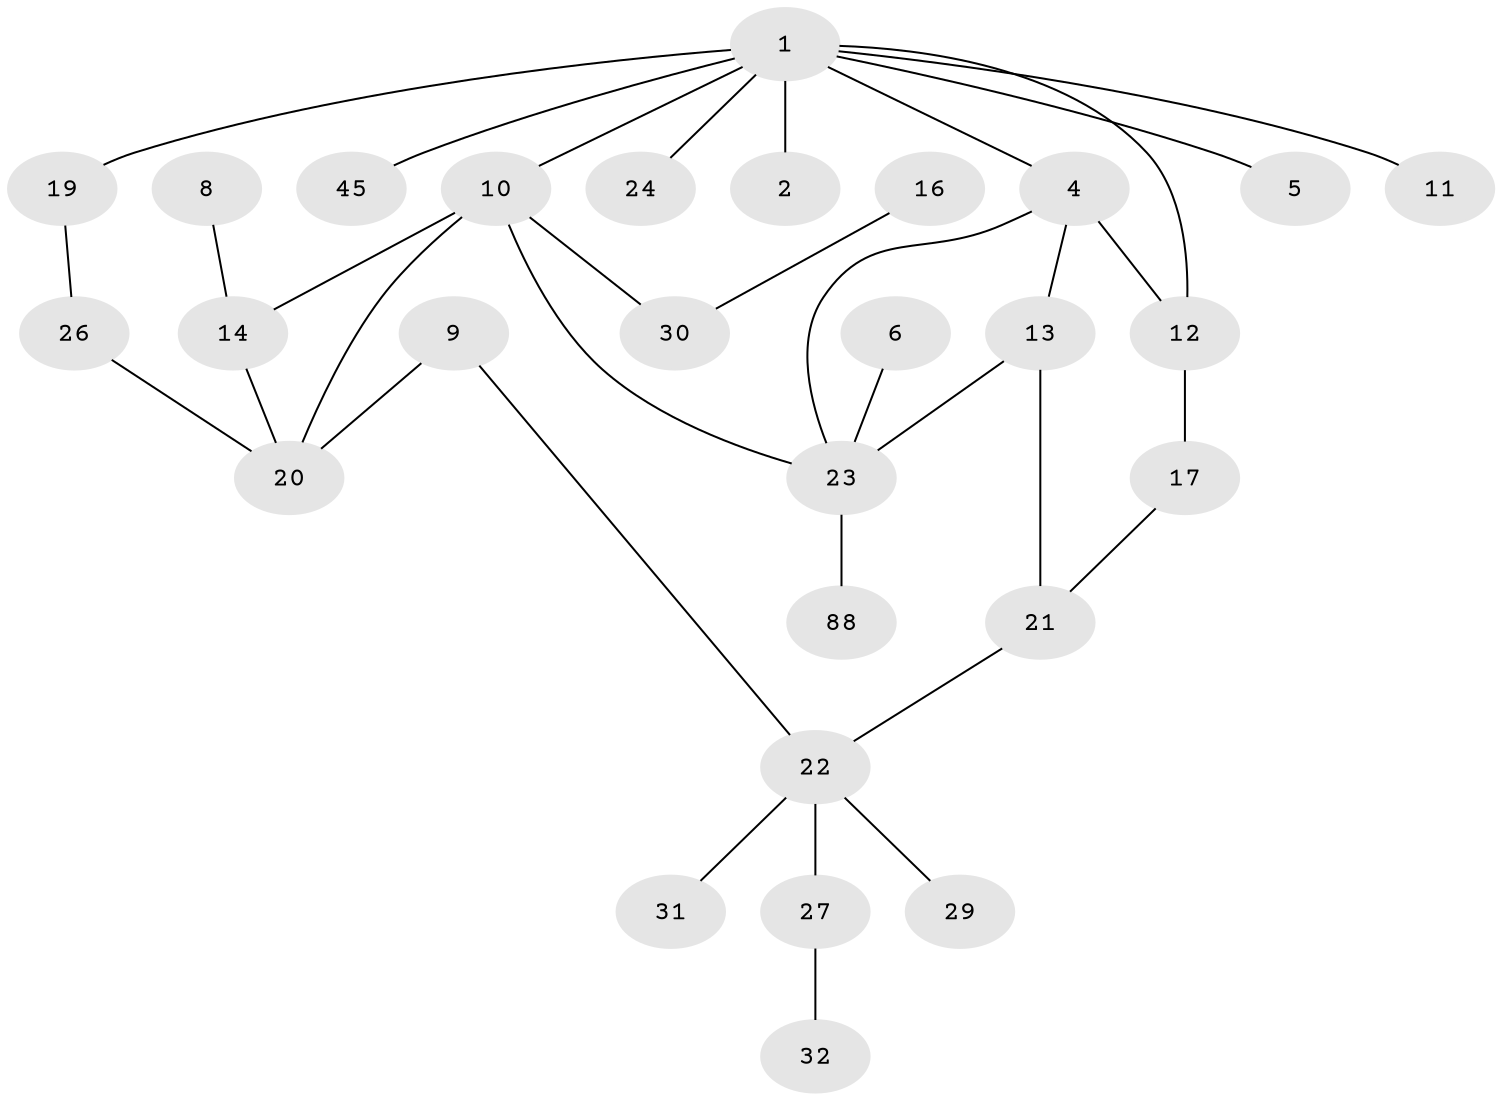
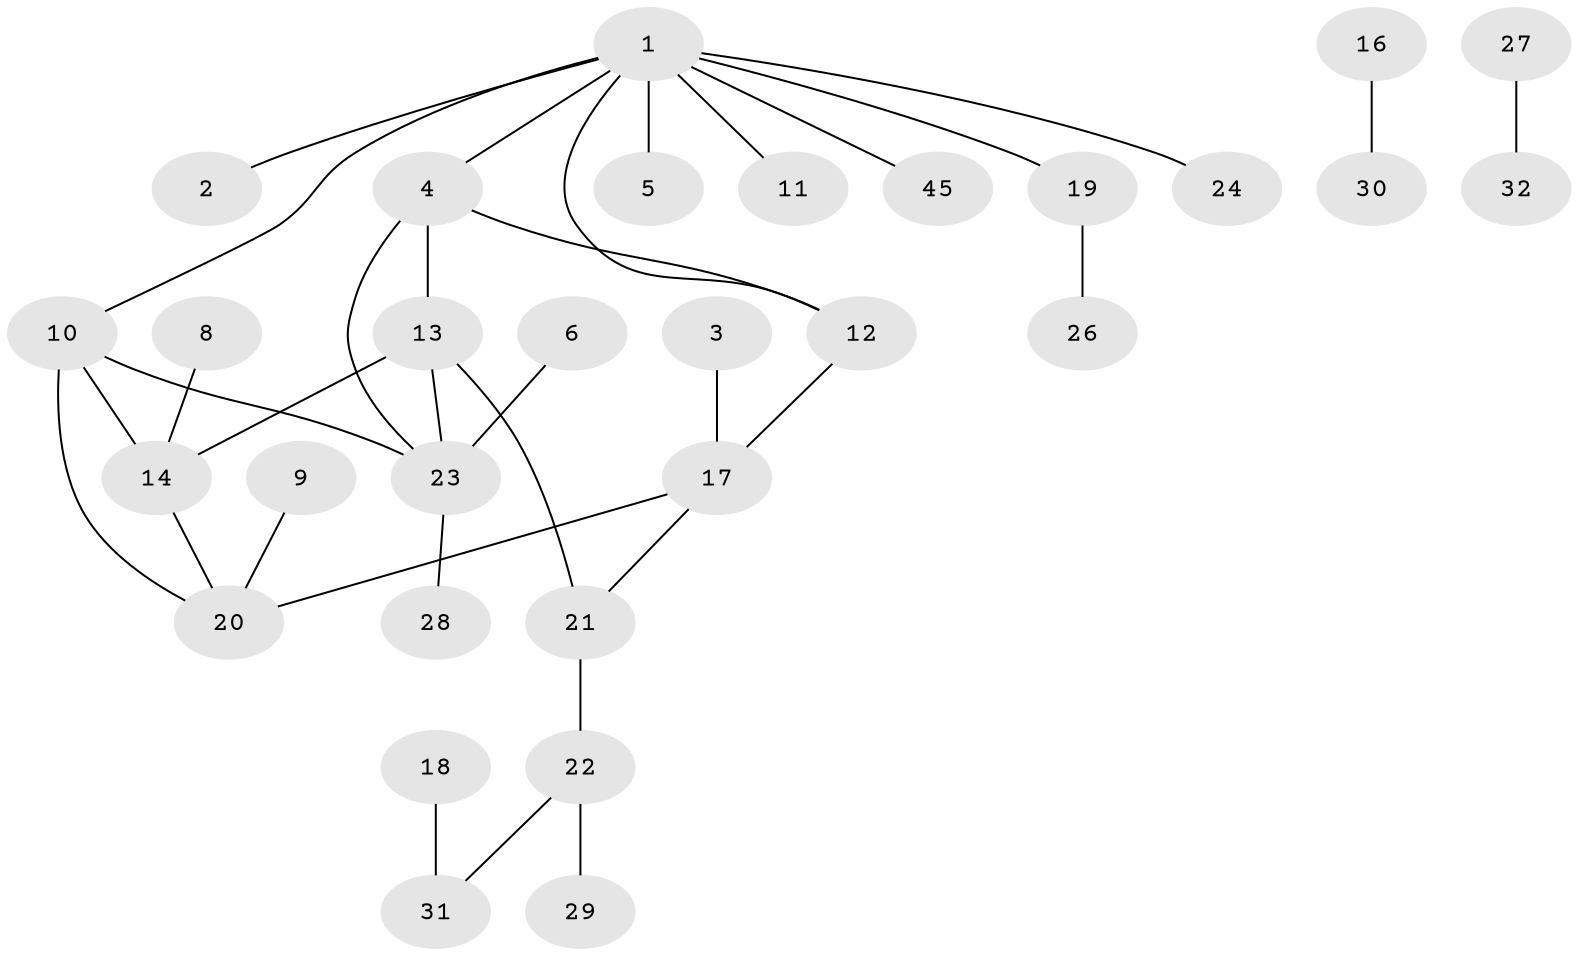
(585, 261) -> none
none -> (717, 333)
none -> (297, 403)
(182, 406) -> (473, 550)
(635, 550) -> none
(841, 623) -> (436, 623)
none -> (436, 767)
(815, 840) -> none
